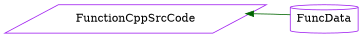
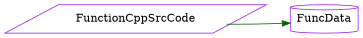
(272, 14) -> (254, 24)
